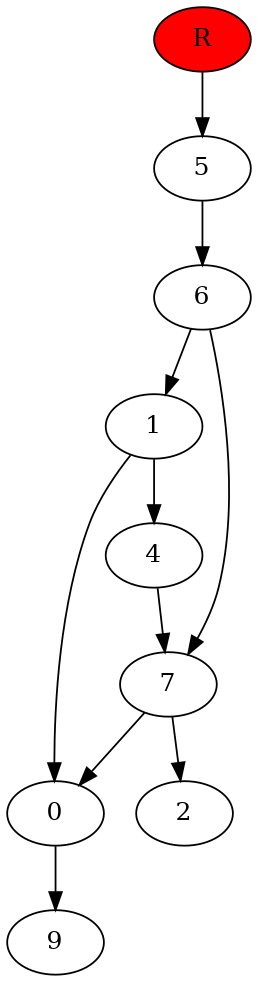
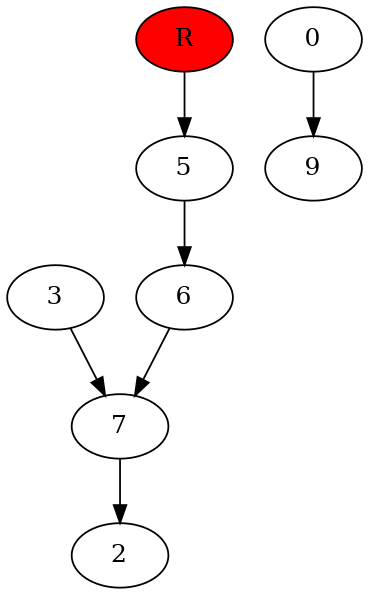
(154, 426) -> none
(154, 555) -> (56, 297)
(118, 742) -> none
